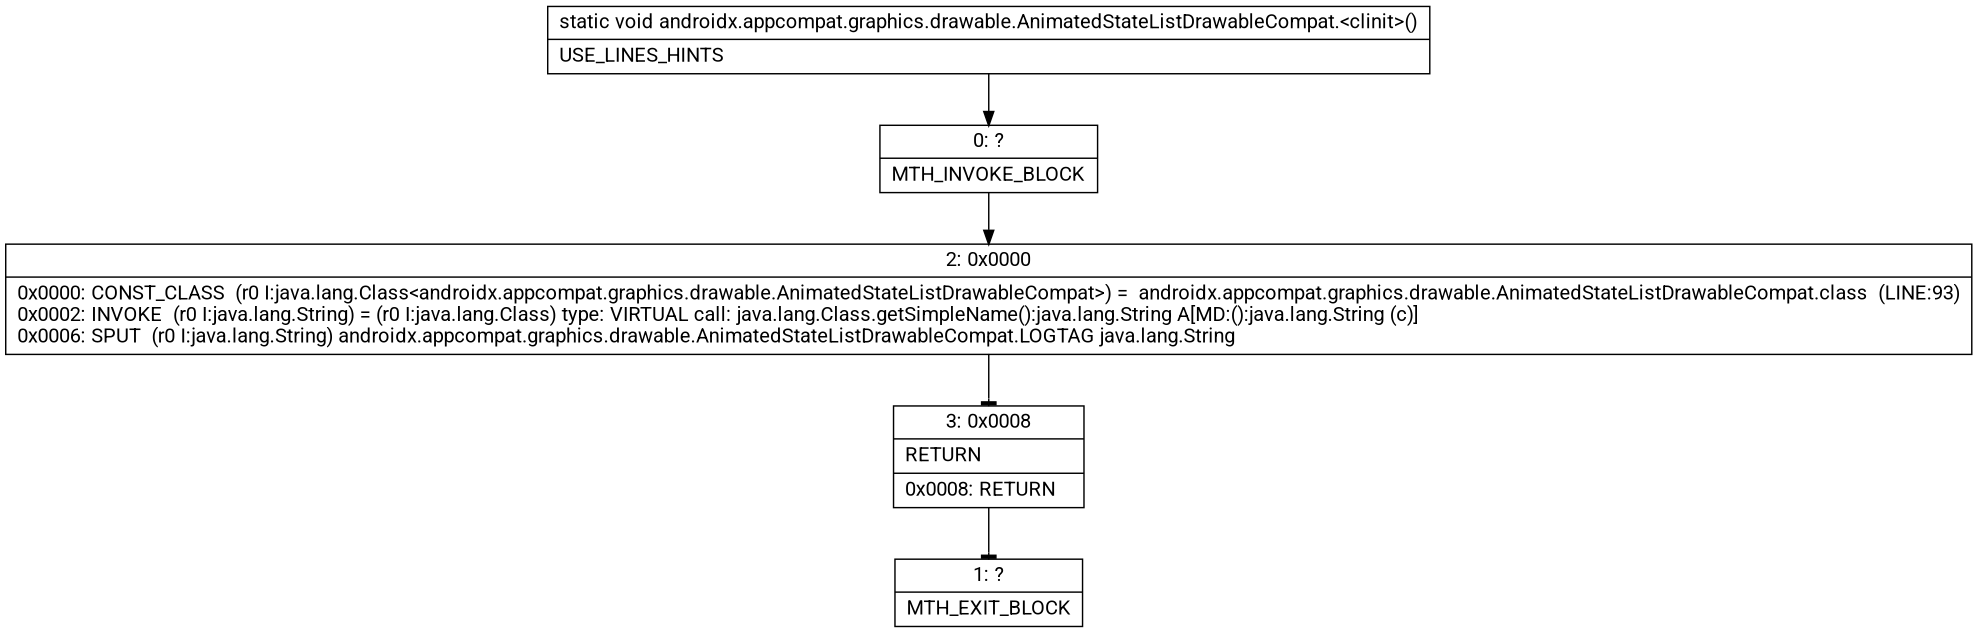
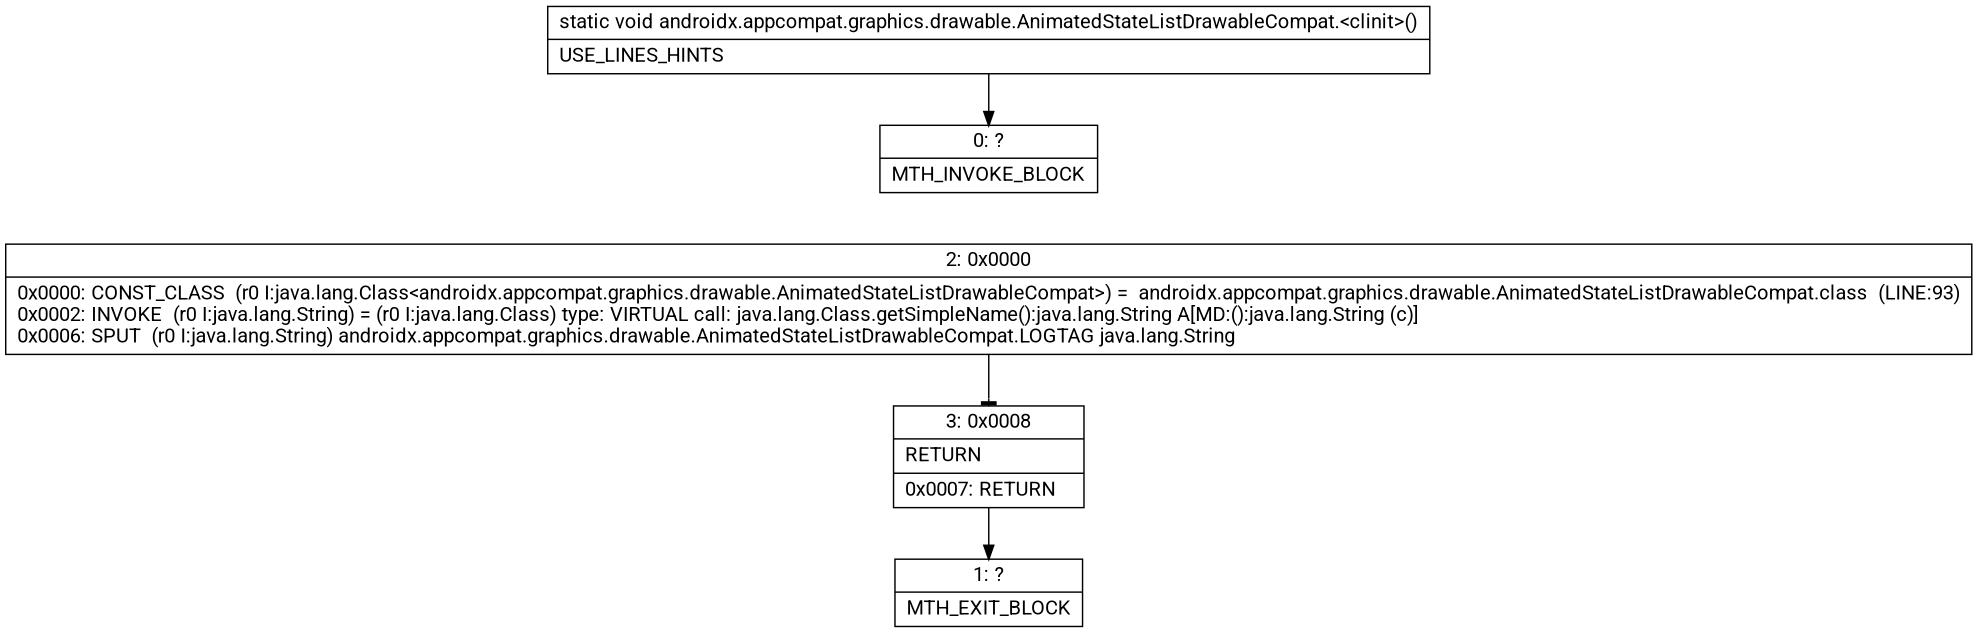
(989, 211) -> none
(989, 490) -> (989, 490)
(989, 530) -> (989, 530)
